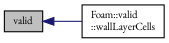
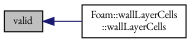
(123, 21) -> (134, 21)
